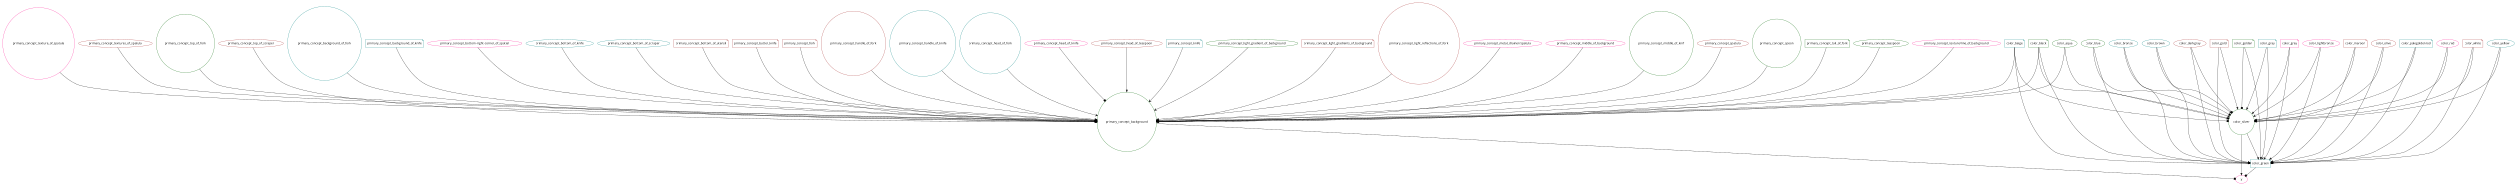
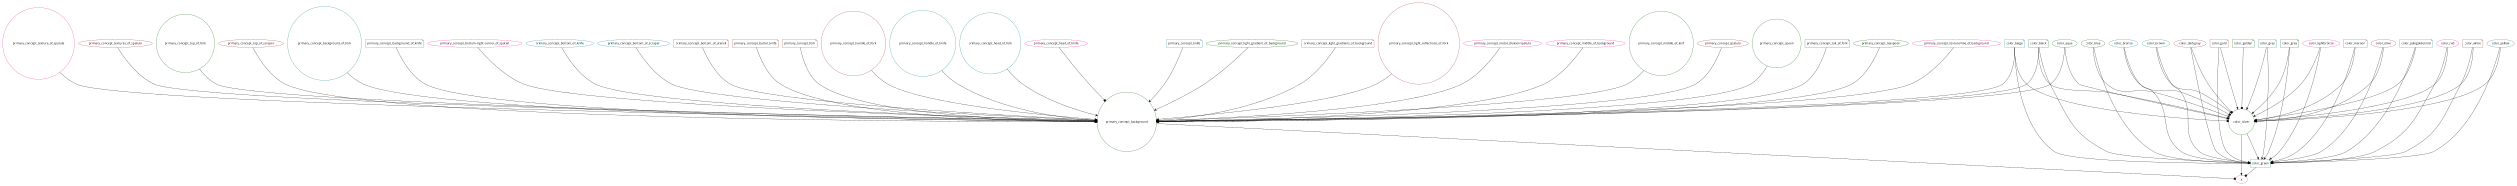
(1127, 43) -> none
(2290, 43) -> (2290, 43)
(2258, 102) -> none
